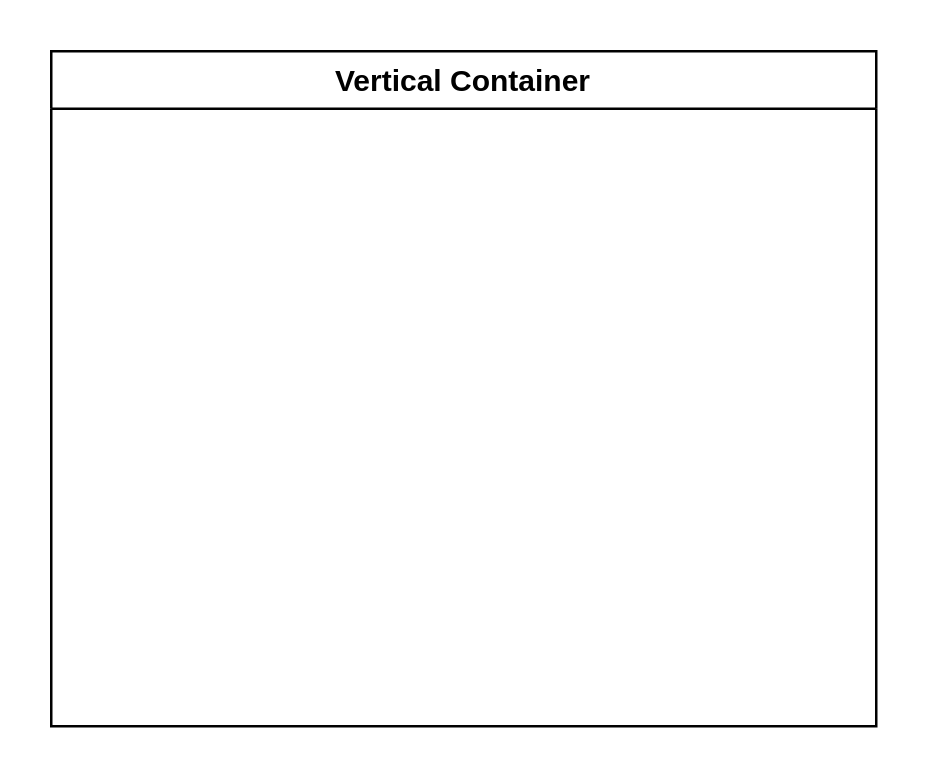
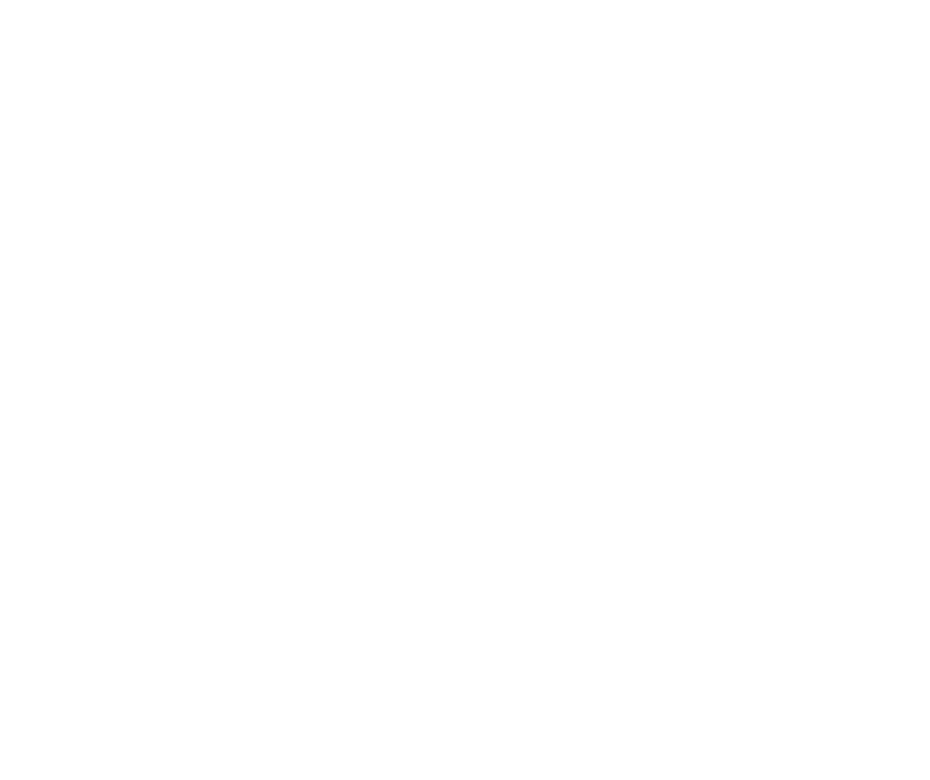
(464, 389) -> none
